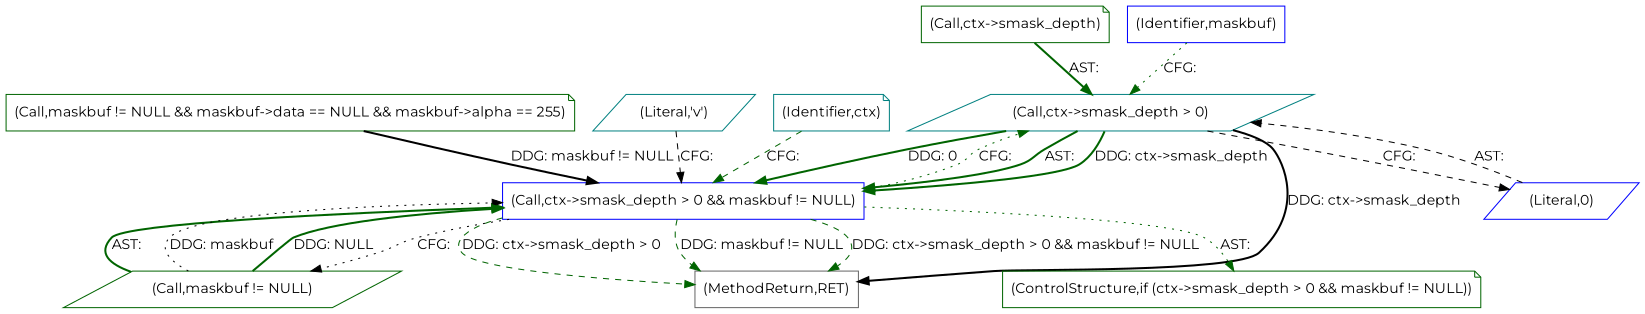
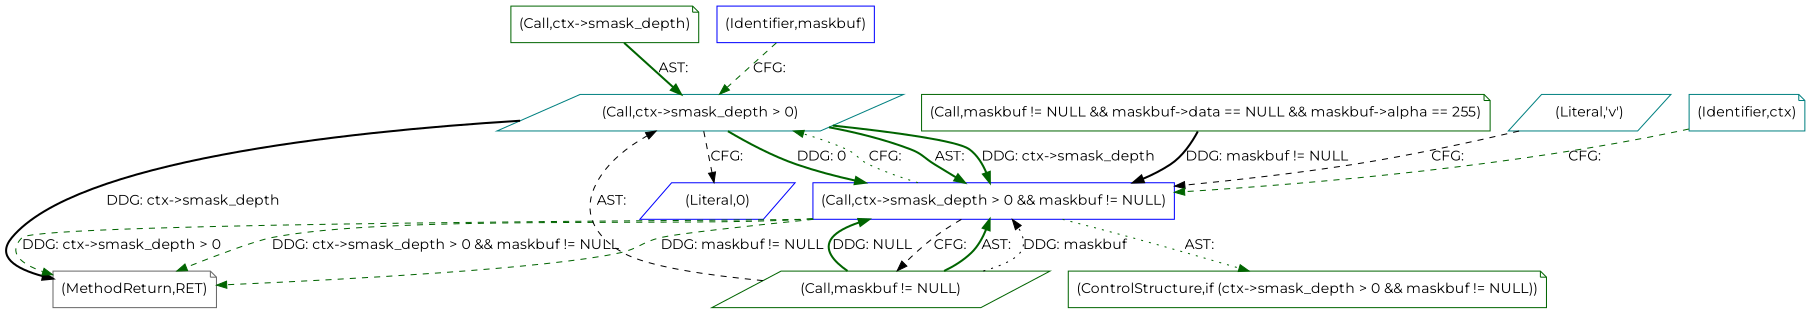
(1162, 65) -> (752, 65)
(1394, 143) -> (612, 246)
(414, 239) -> (931, 239)
(777, 289) -> (135, 289)
